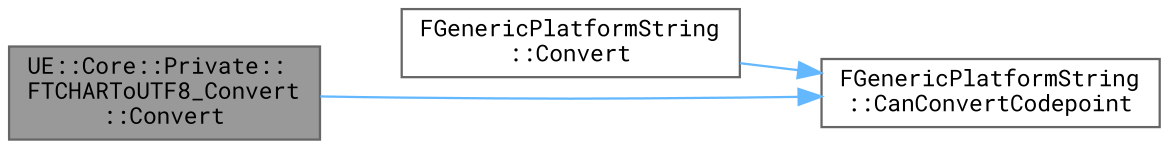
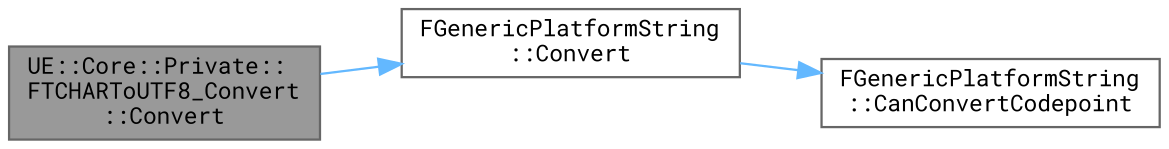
(559, 99) -> (350, 70)
